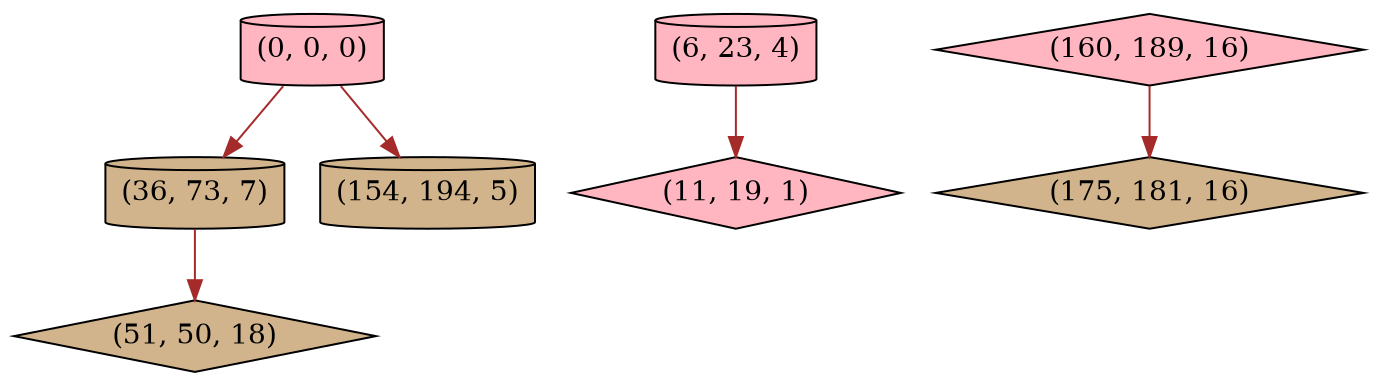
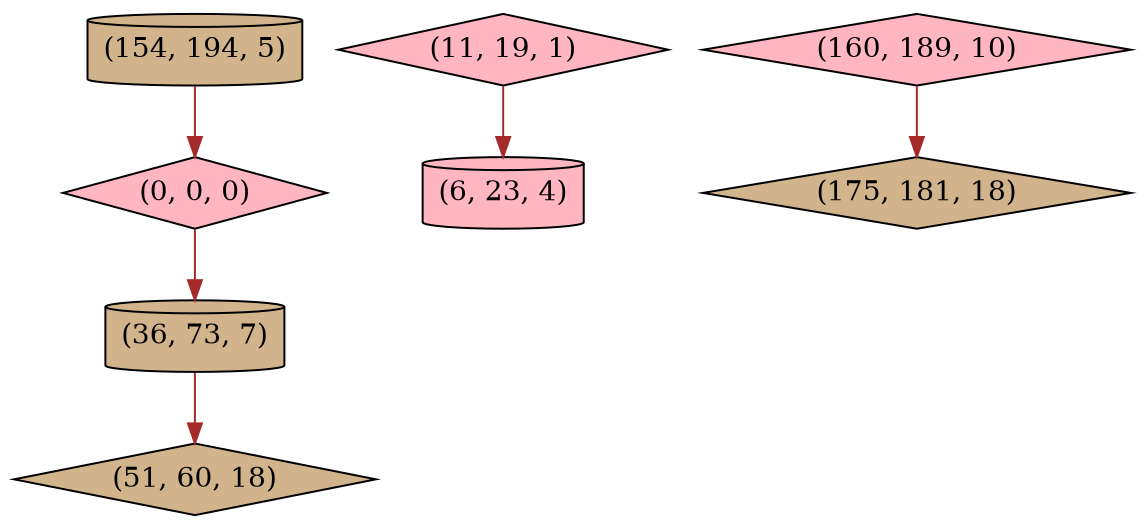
(312, 50) -> (195, 193)
(1150, 50) -> (917, 50)
(736, 112) -> (503, 112)
(364, 114) -> (195, 112)
(1150, 193) -> (917, 193)
(195, 336) -> (195, 479)
